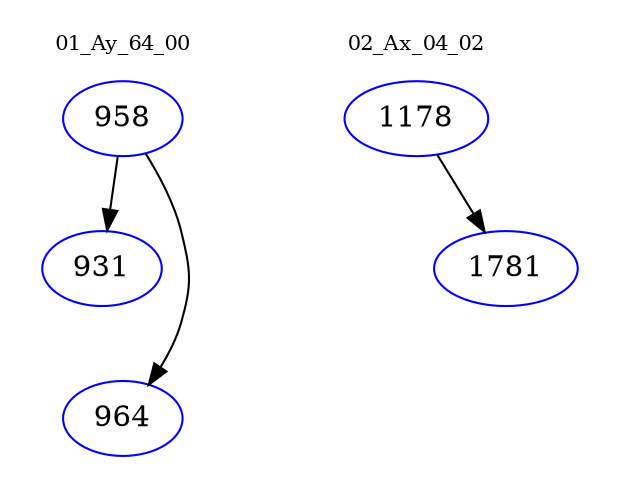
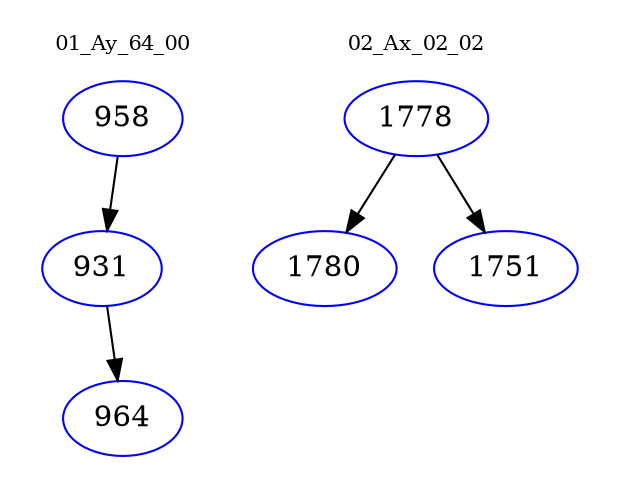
(416, 45) -> (416, 45)
(416, 119) -> (416, 119)
(187, 259) -> (111, 333)
none -> (325, 269)
(506, 269) -> (506, 269)
